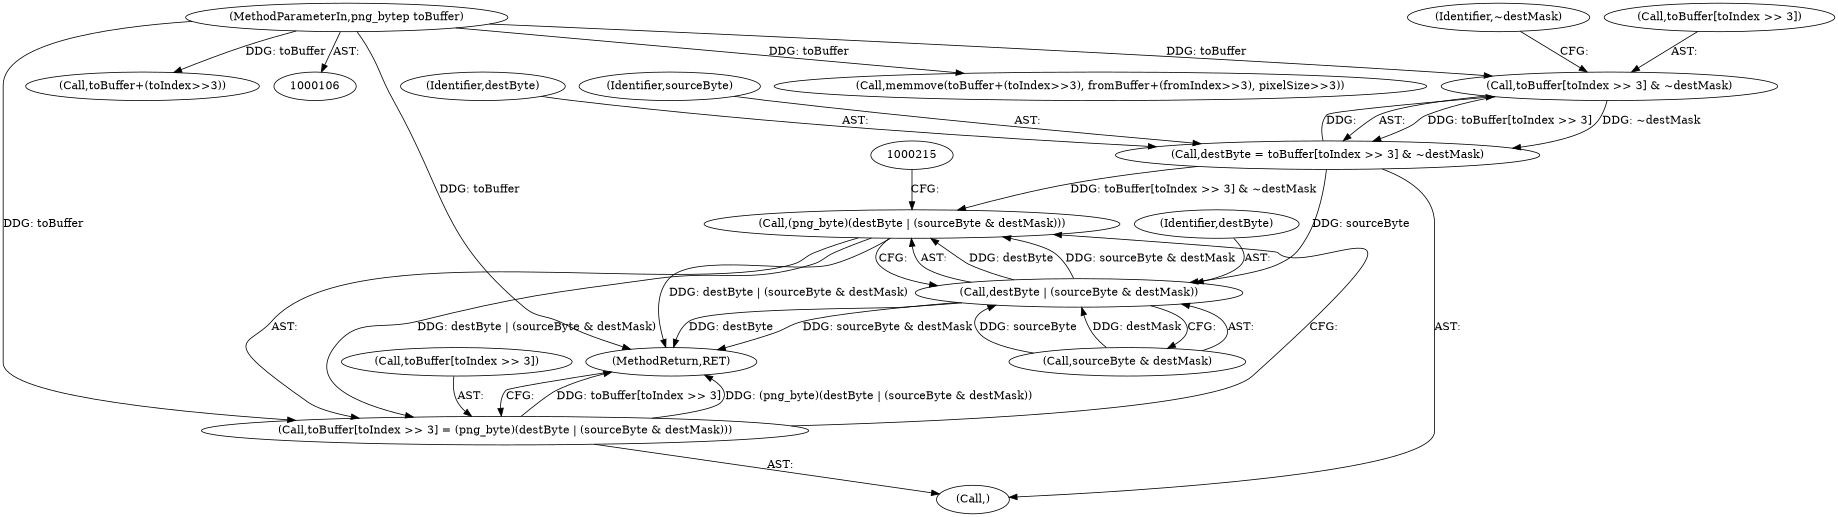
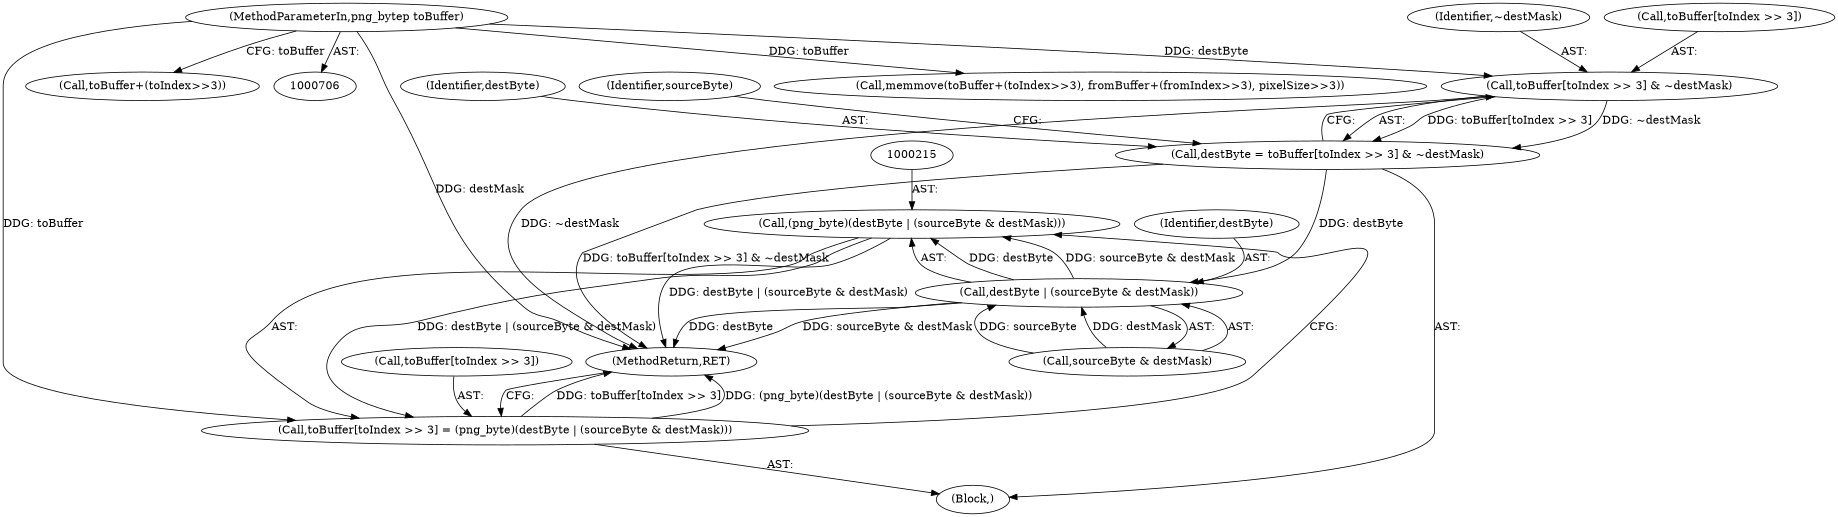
(286, 52) -> (286, 52)
(1206, 52) -> (1206, 52)
(1576, 52) -> (1576, 52)
(315, 86) -> (315, 86)
(1030, 121) -> (1030, 121)
(1343, 121) -> (1343, 121)
none -> (871, 137)
(1081, 182) -> (809, 192)
(480, 190) -> (480, 190)
(927, 190) -> (927, 190)
(1361, 224) -> (1361, 224)
(888, 271) -> none
(1204, 327) -> (1204, 327)
(973, 500) -> (973, 500)
